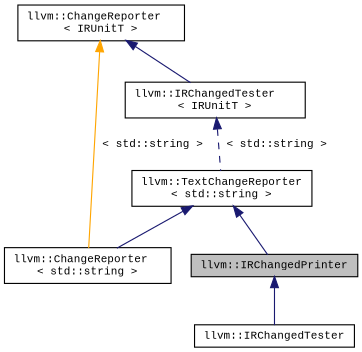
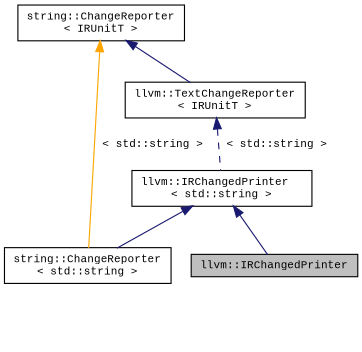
(101, 23) -> (101, 23)
(215, 100) -> (215, 100)
(222, 188) -> (222, 188)
(88, 266) -> (88, 266)
(274, 336) -> none
